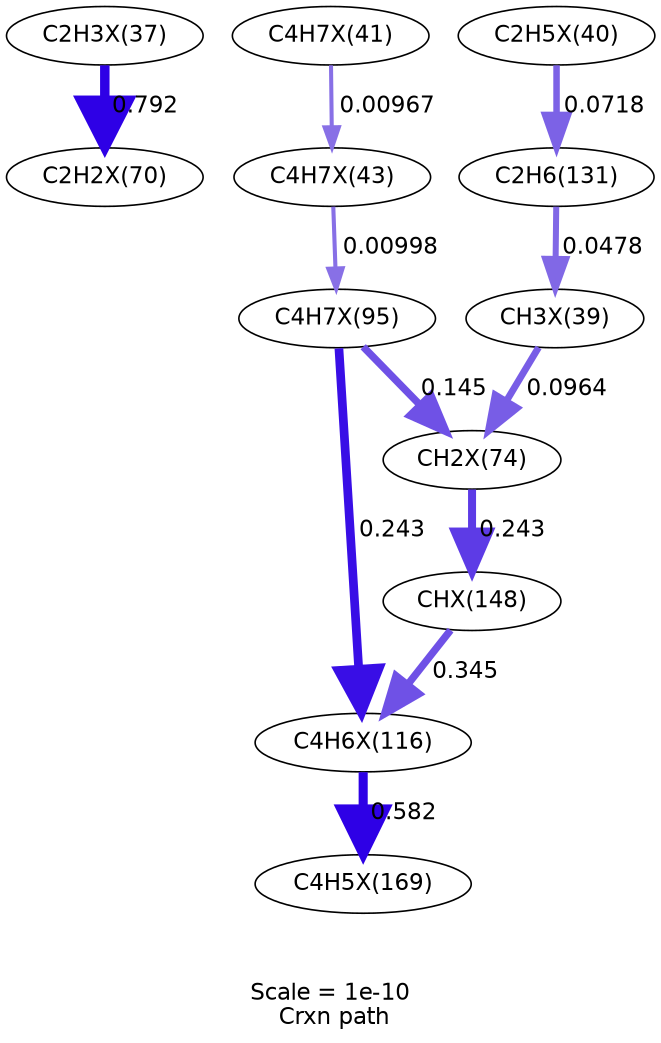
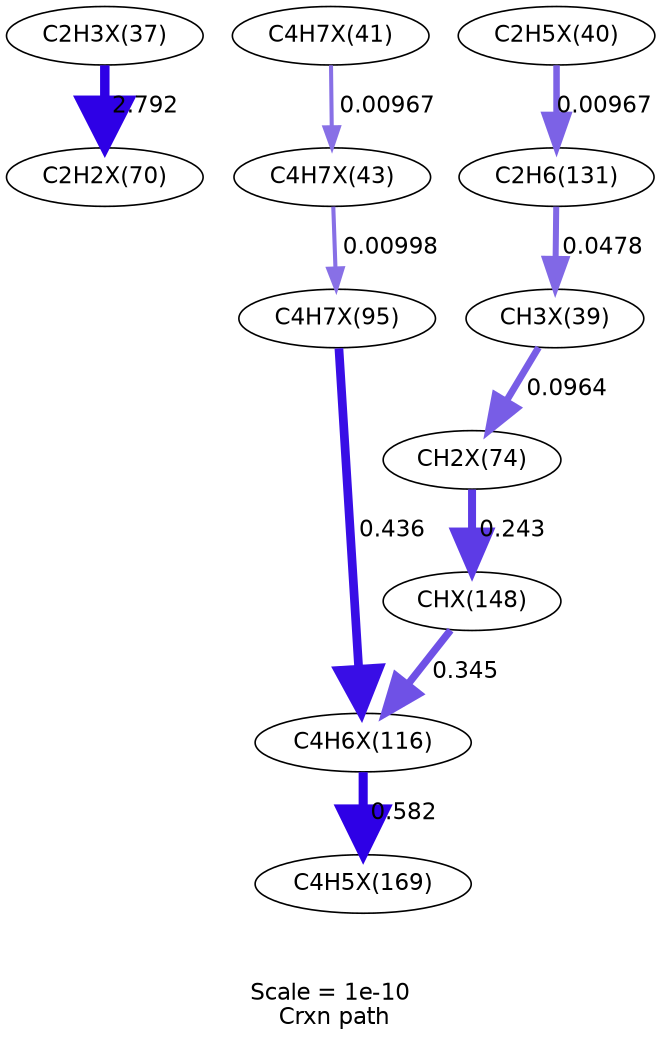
(142, 106) -> (142, 106)
(601, 106) -> (601, 106)
(391, 376) -> none
(389, 531) -> (389, 531)
